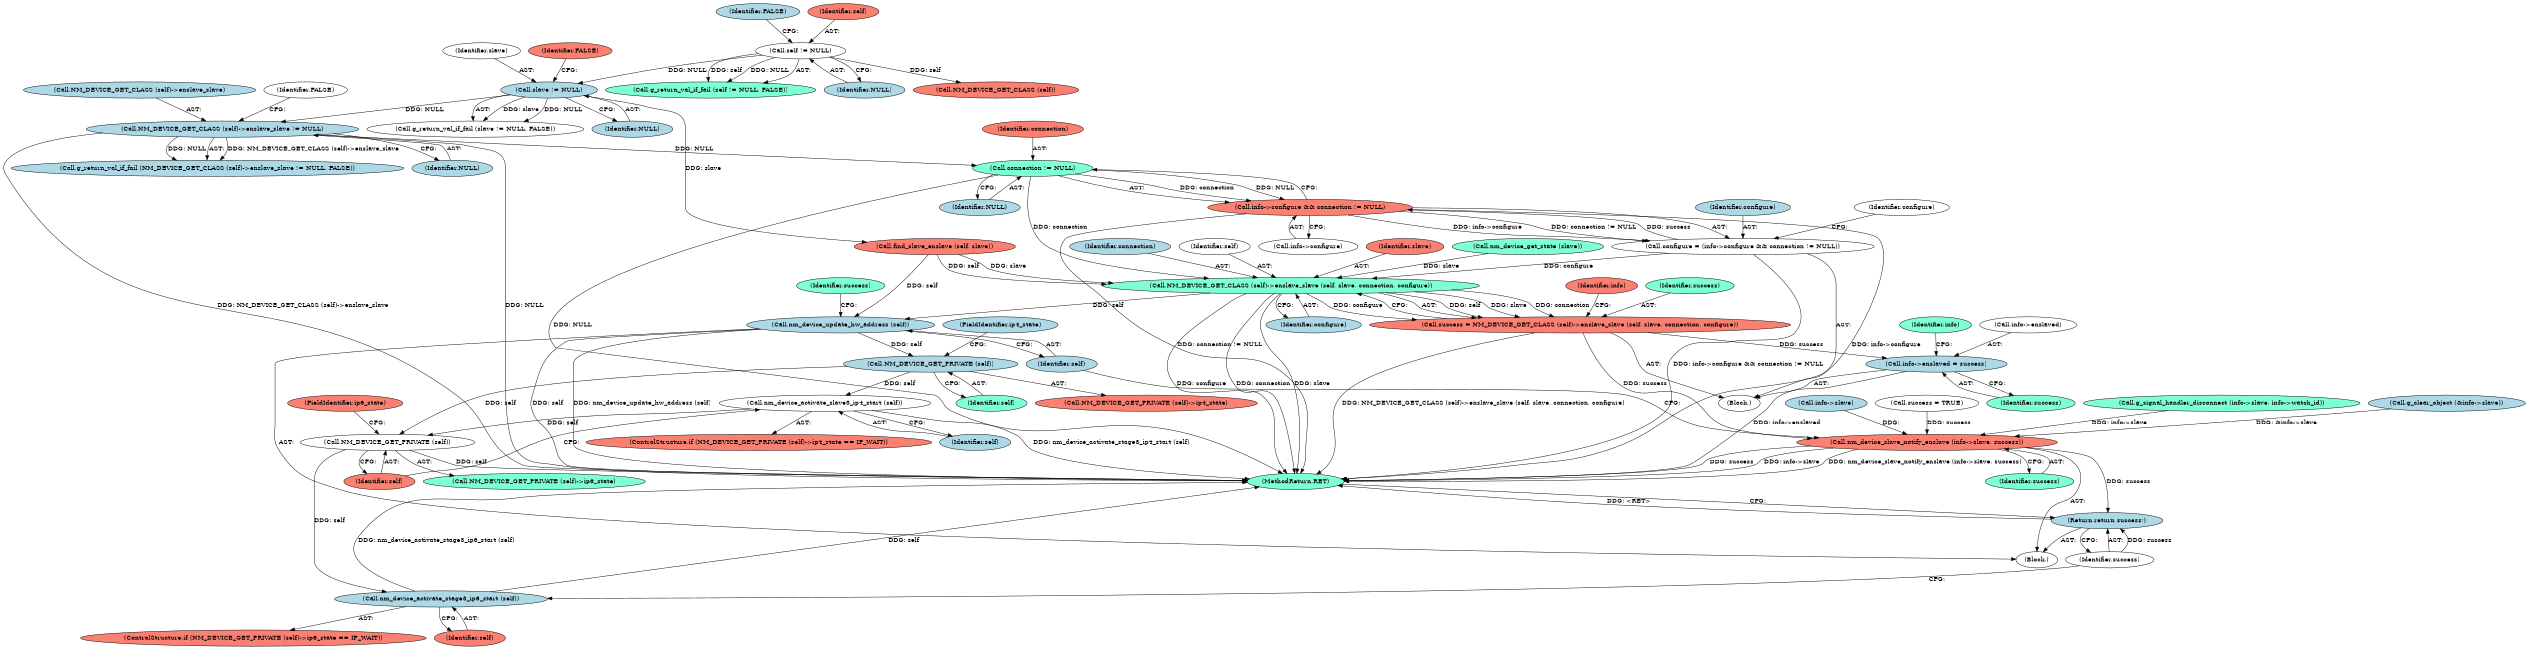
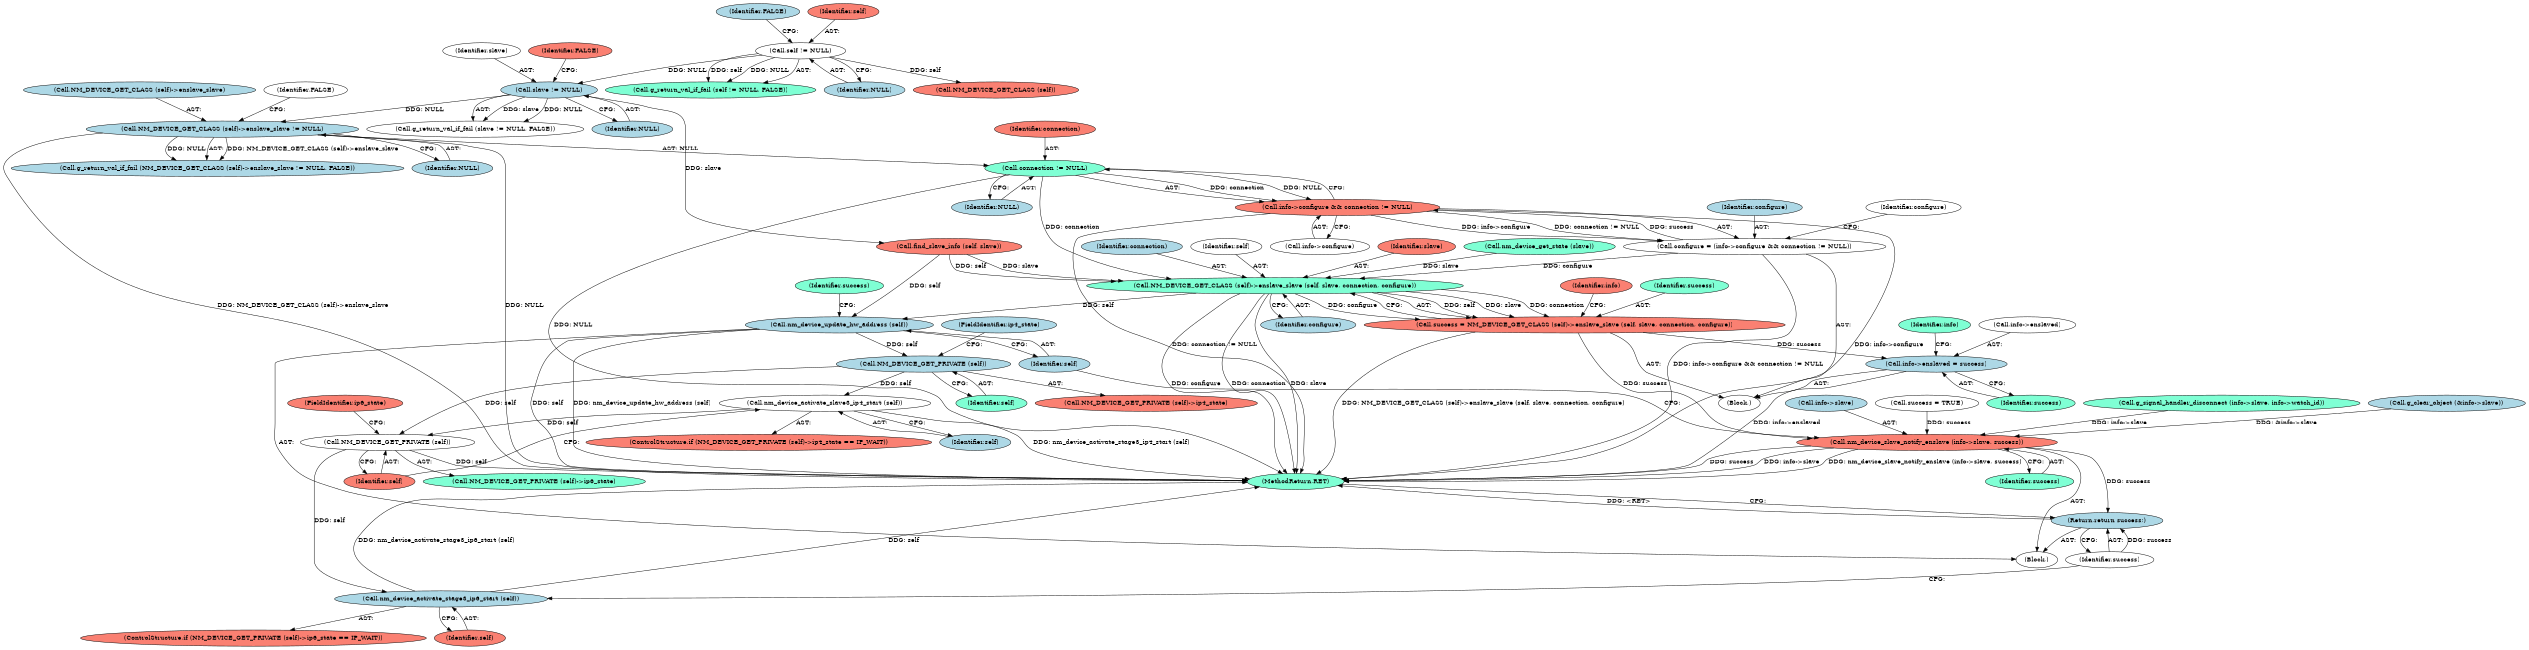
(694, 149) -> (680, 149)
(935, 247) -> (949, 247)
(1892, 423) -> (1891, 423)
